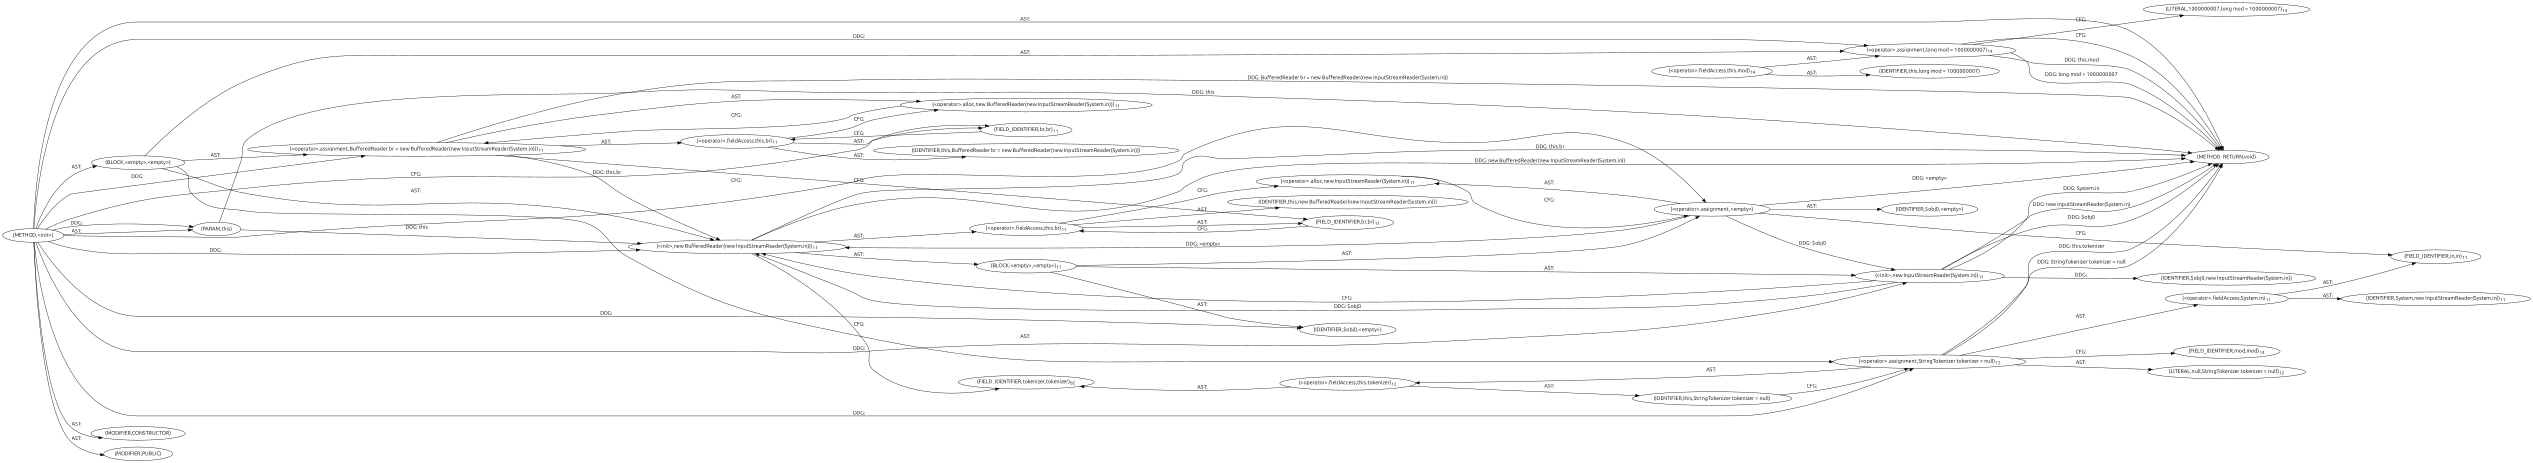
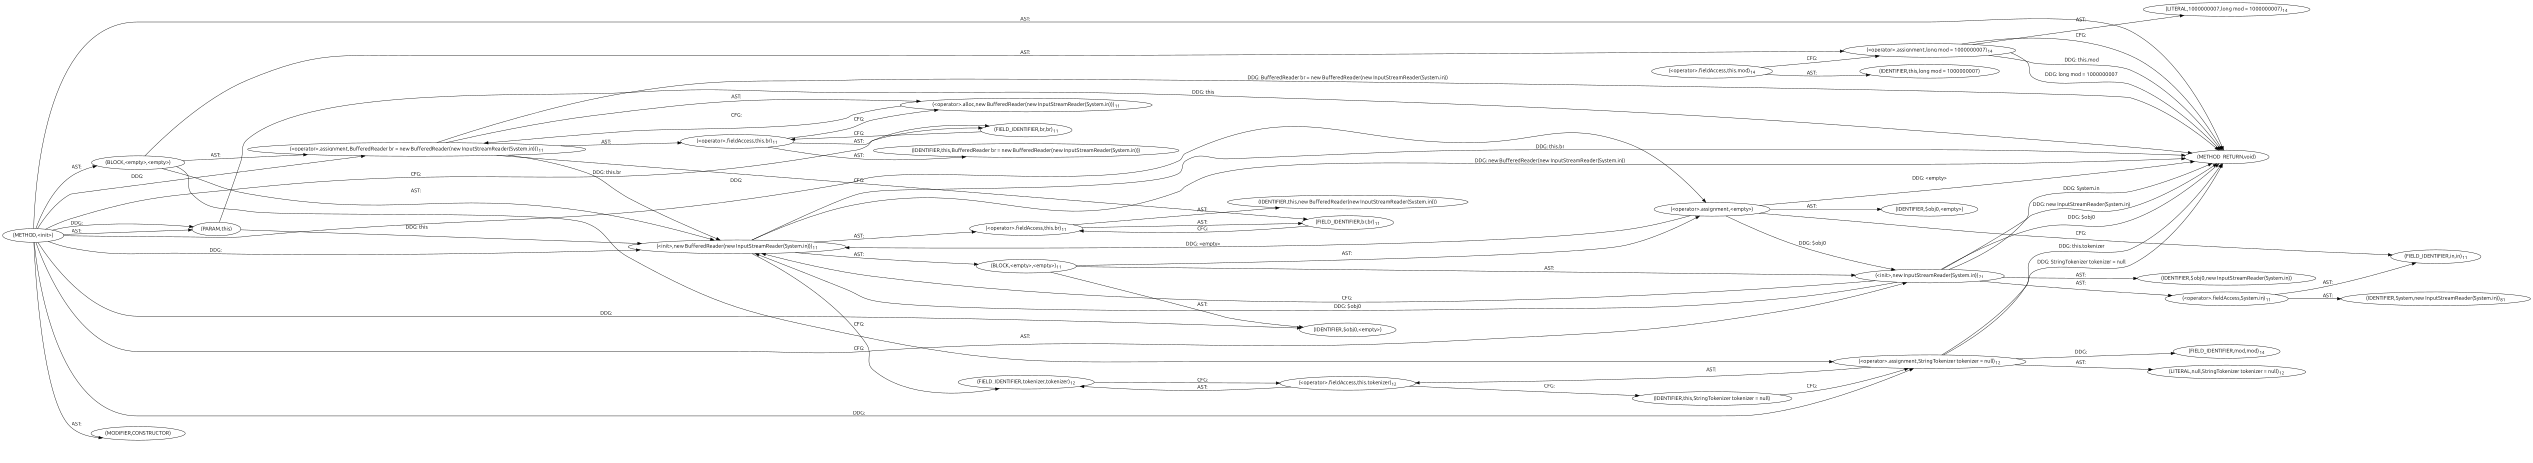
(2082, 20) -> (2082, 20)
(884, 39) -> none
(1813, 59) -> (1813, 59)
(737, 181) -> (737, 181)
(1348, 182) -> none
(1981, 275) -> (1981, 275)
(2082, 275) -> (2082, 275)
(2503, 298) -> (2503, 298)
(2077, 330) -> (2074, 289)
(860, 349) -> (860, 349)
(2082, 352) -> (2082, 352)
(1073, 382) -> (1073, 382)
none -> (1185, 383)
(1550, 386) -> (1550, 386)
(138, 454) -> none
